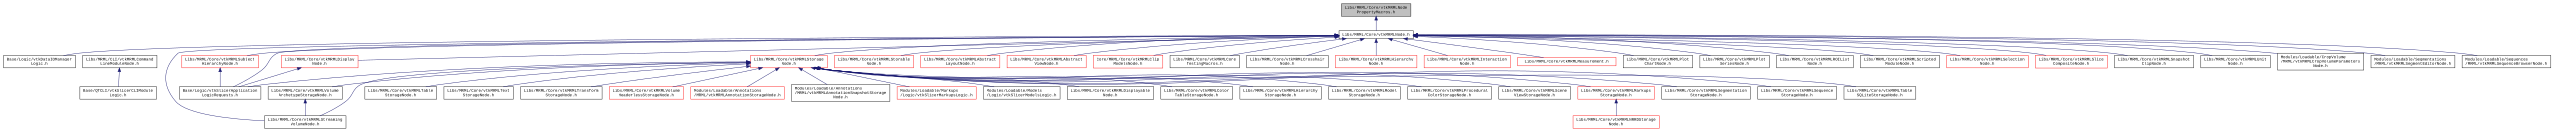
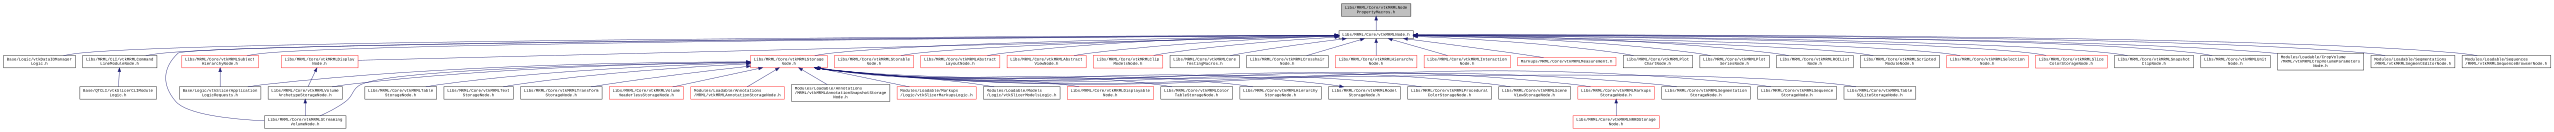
(778, 40) -> (740, 40)
(1128, 62) -> (1128, 62)
(1567, 62) -> (1567, 62)
(2071, 62) -> (2071, 62)
(1076, 77) -> (1079, 77)
(268, 78) -> (312, 77)
(1110, 93) -> (1110, 93)
